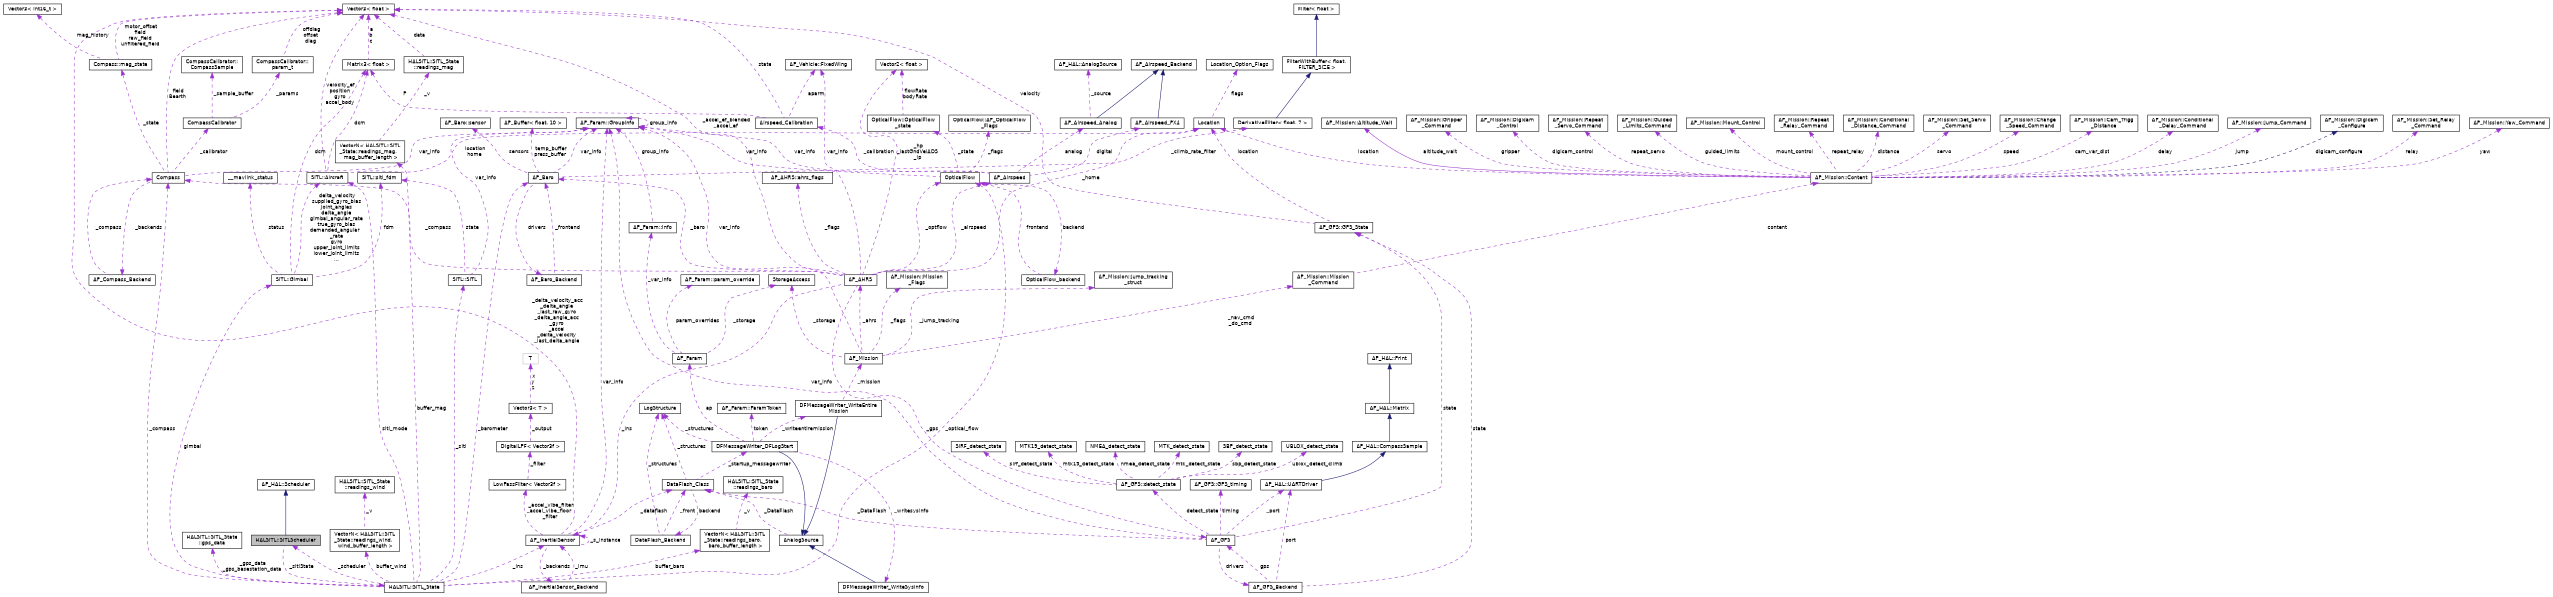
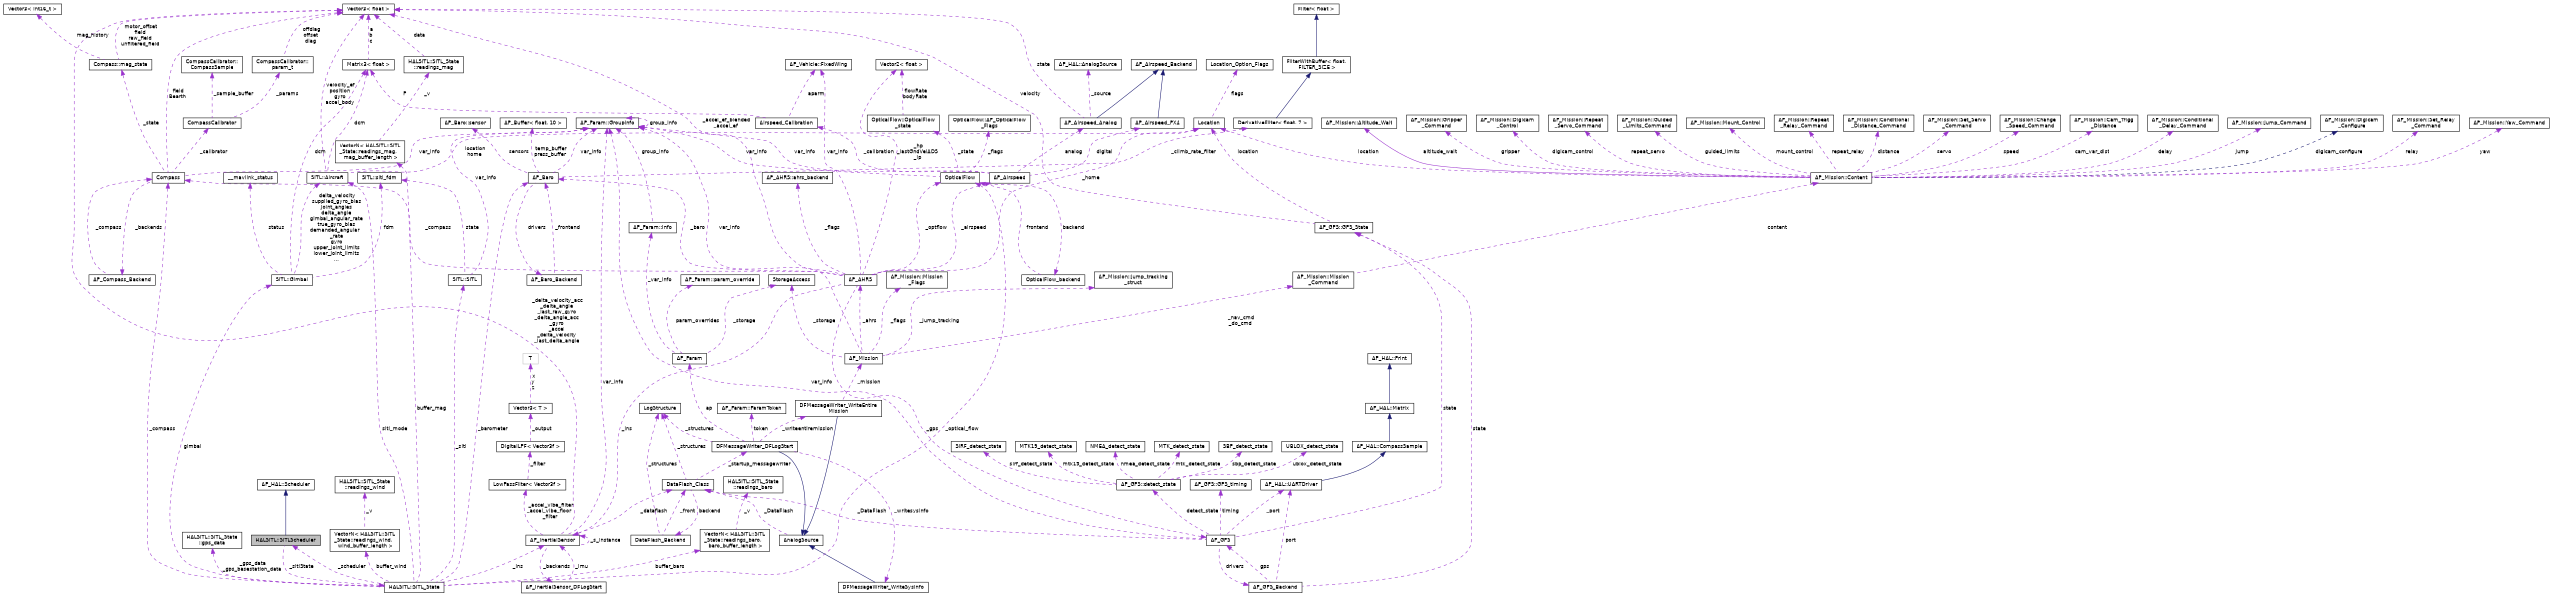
(710, 28) -> (767, 11)
(797, 178) -> (797, 178)
(1317, 464) -> (1317, 464)
(564, 587) -> (564, 587)
